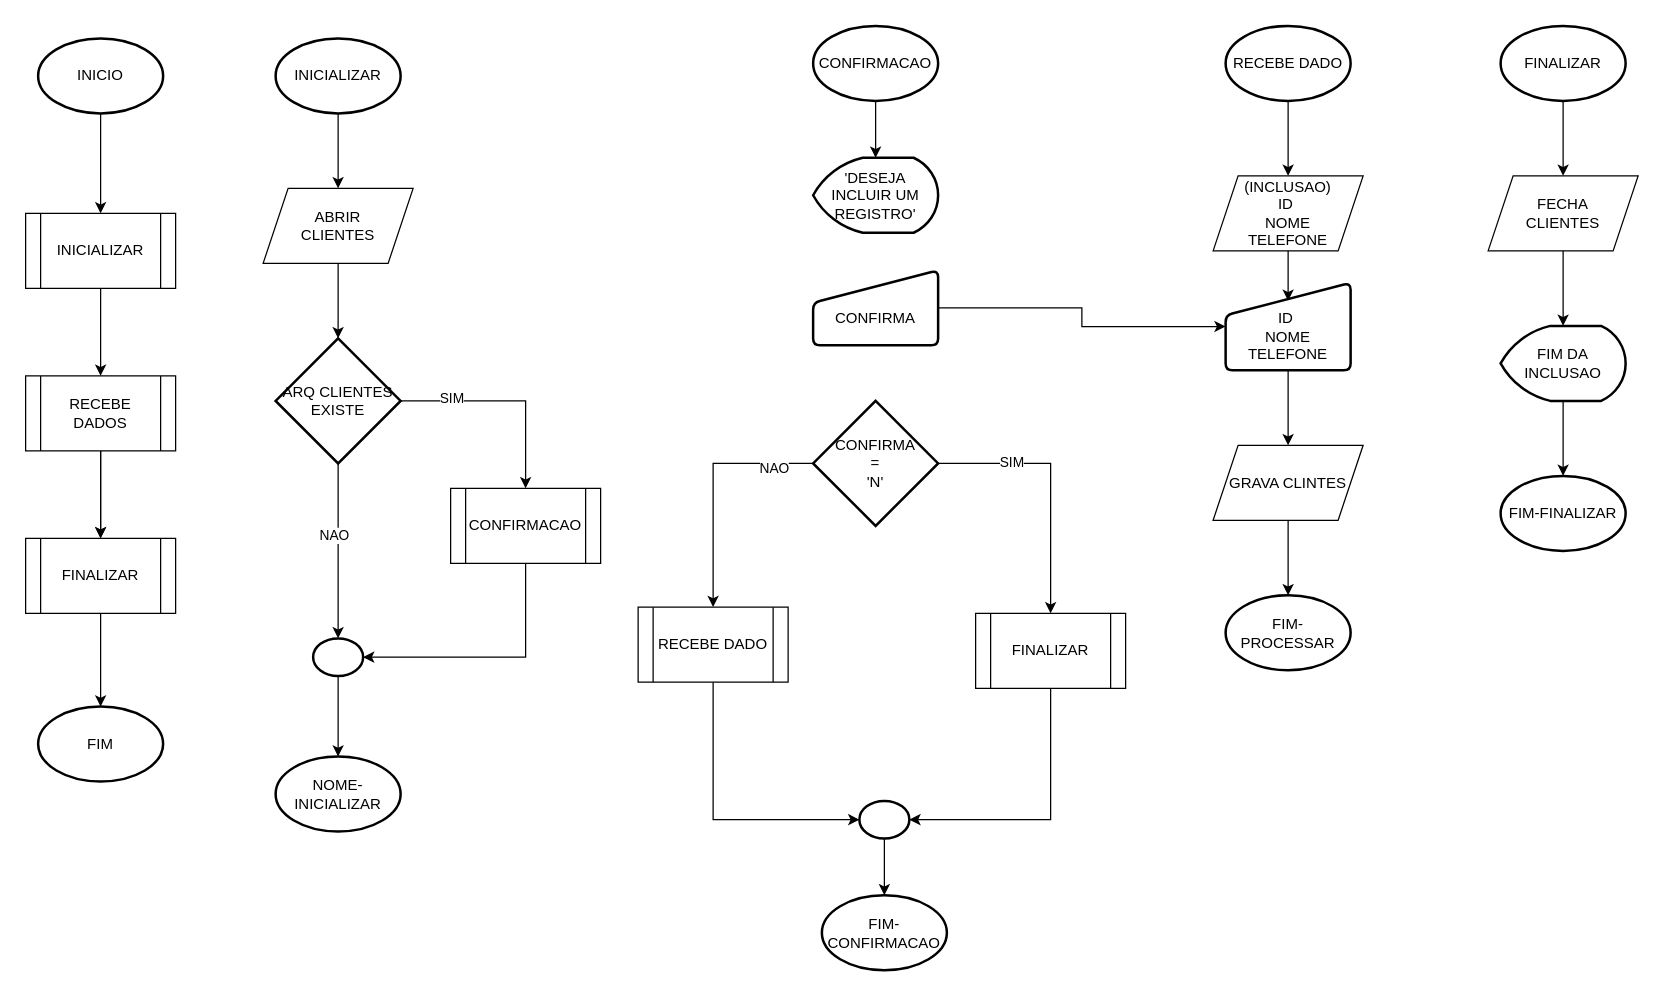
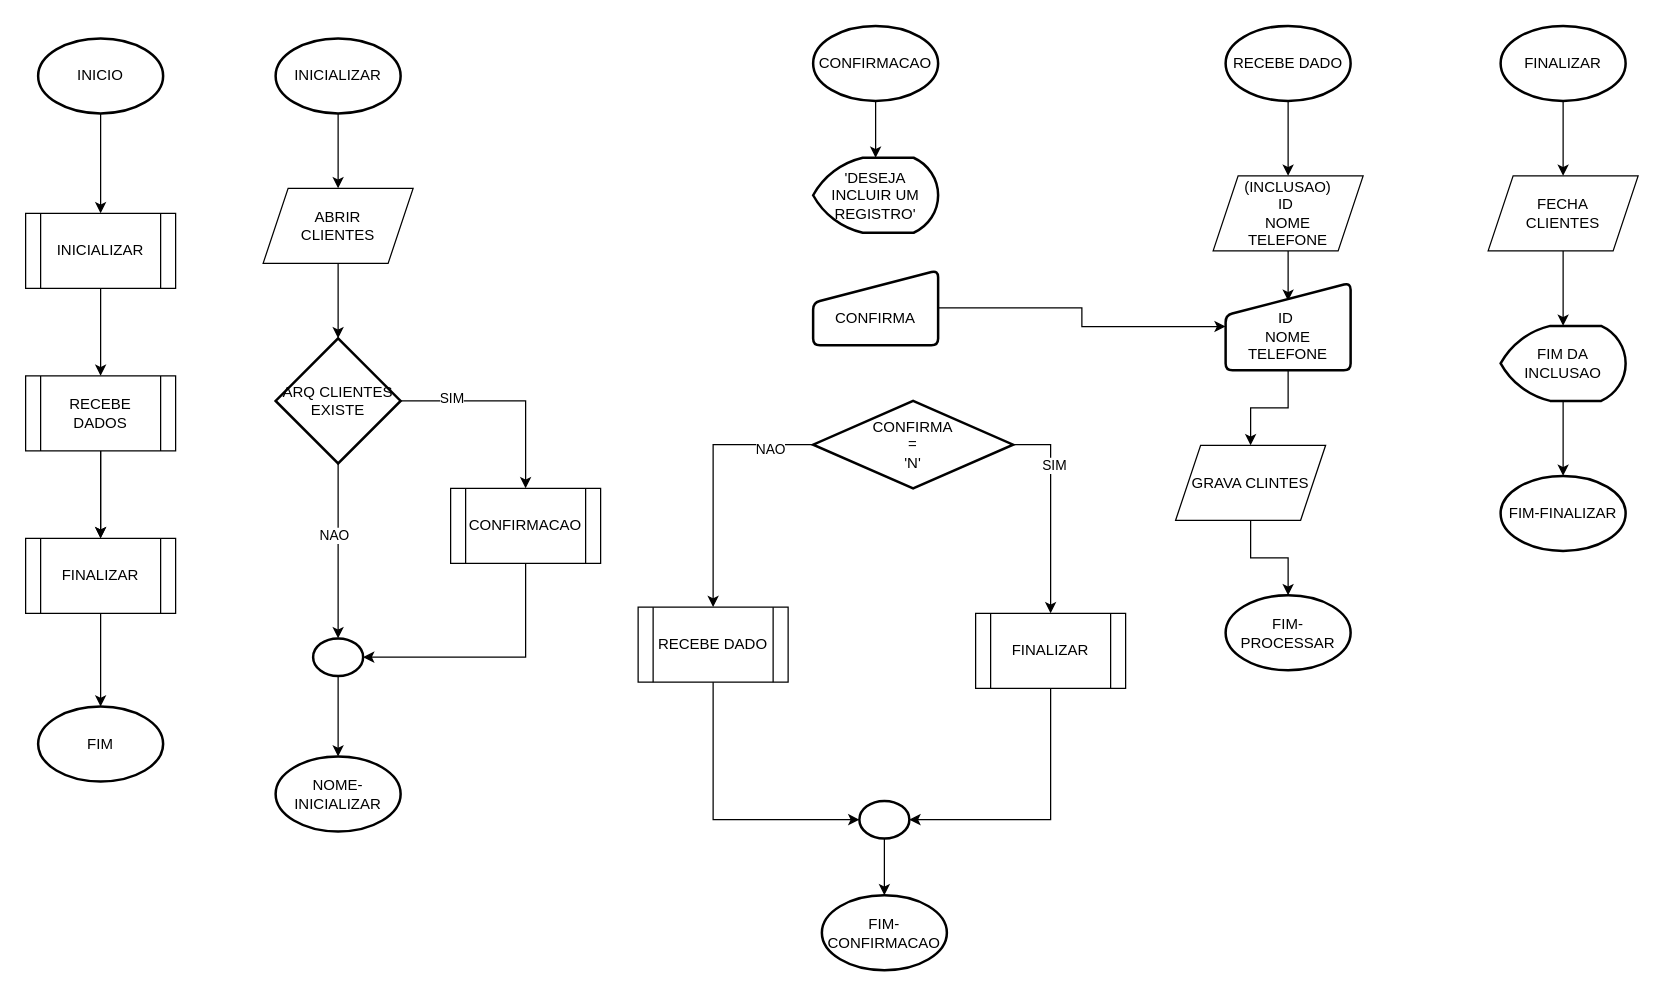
(876, 463) -> (913, 444)
(1288, 483) -> (1251, 483)
